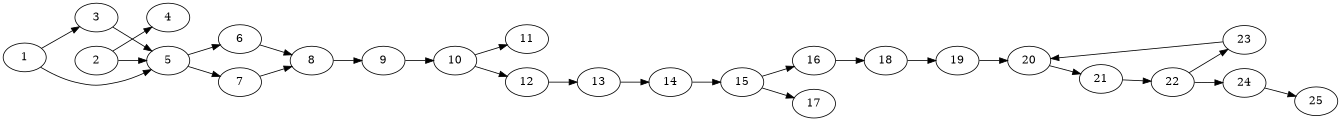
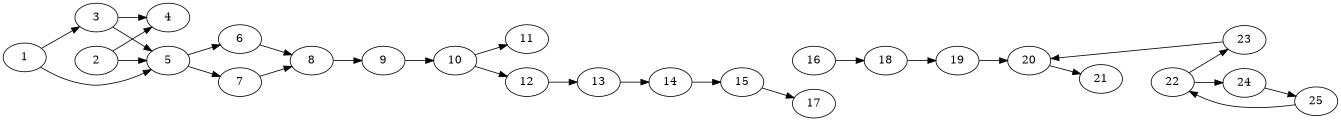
none -> (128, 18)
(774, 73) -> none
(1133, 80) -> (1245, 107)
